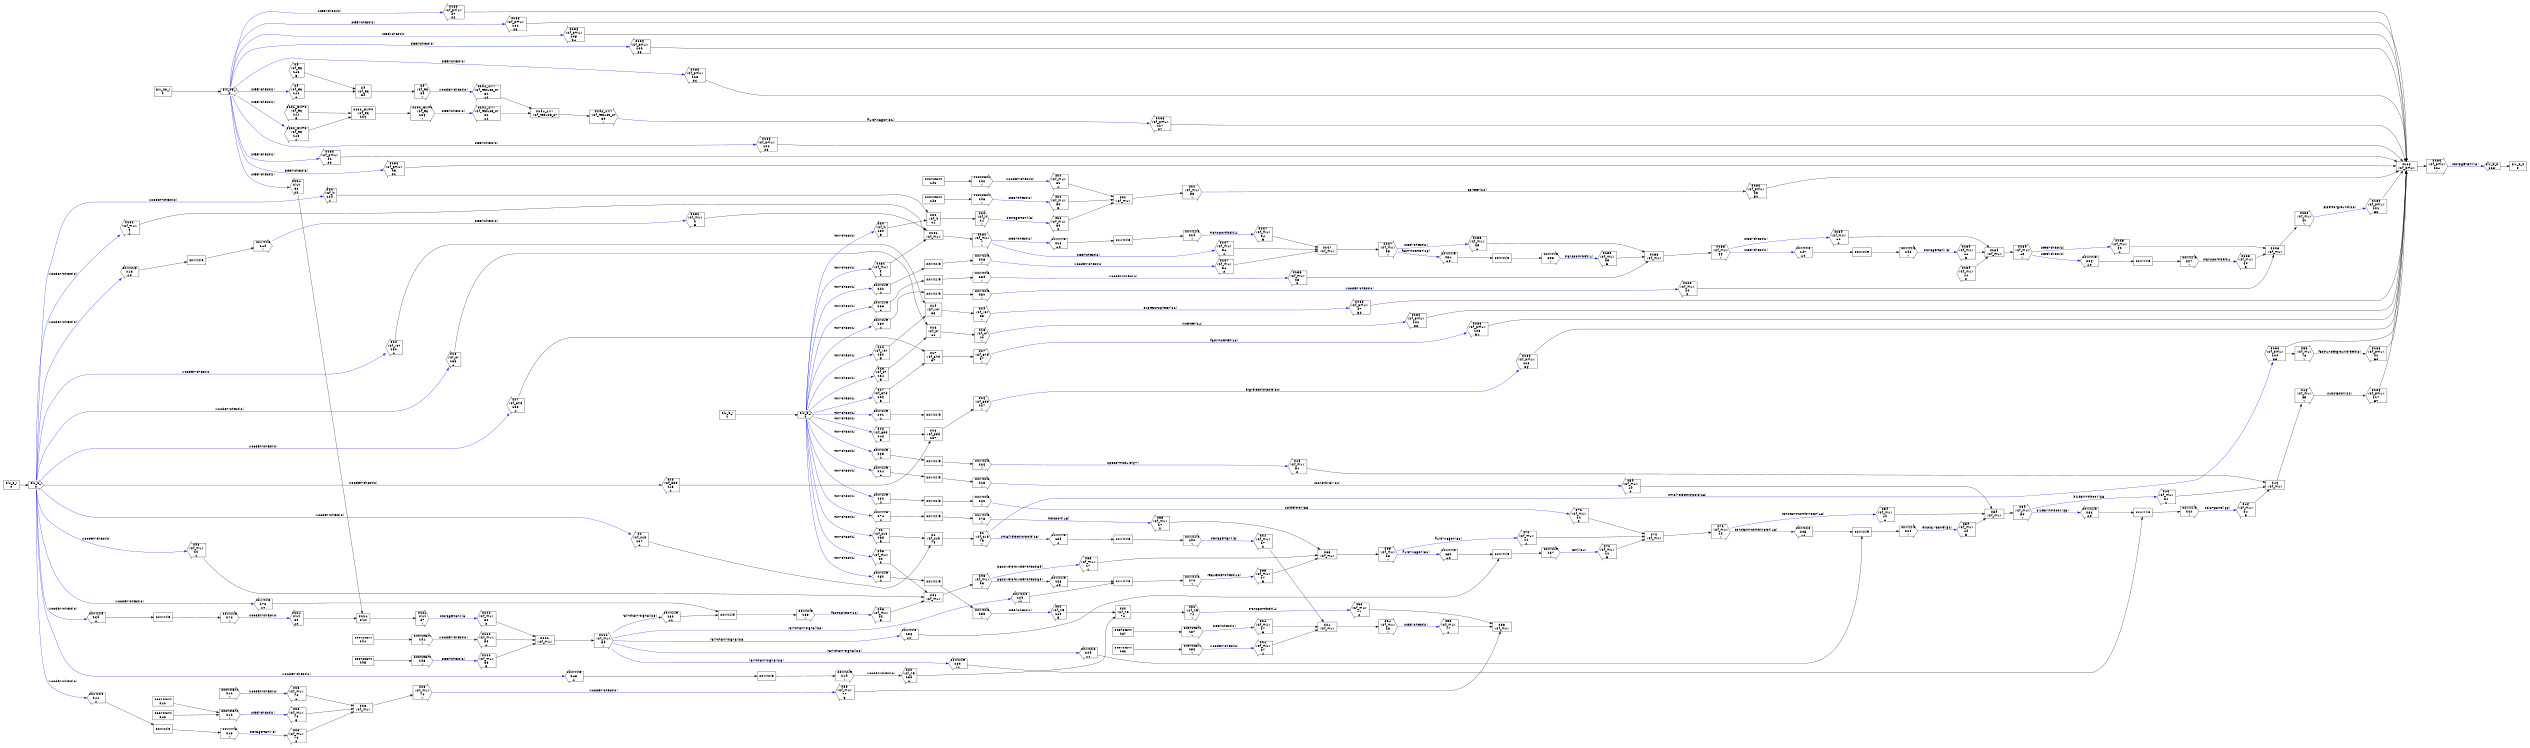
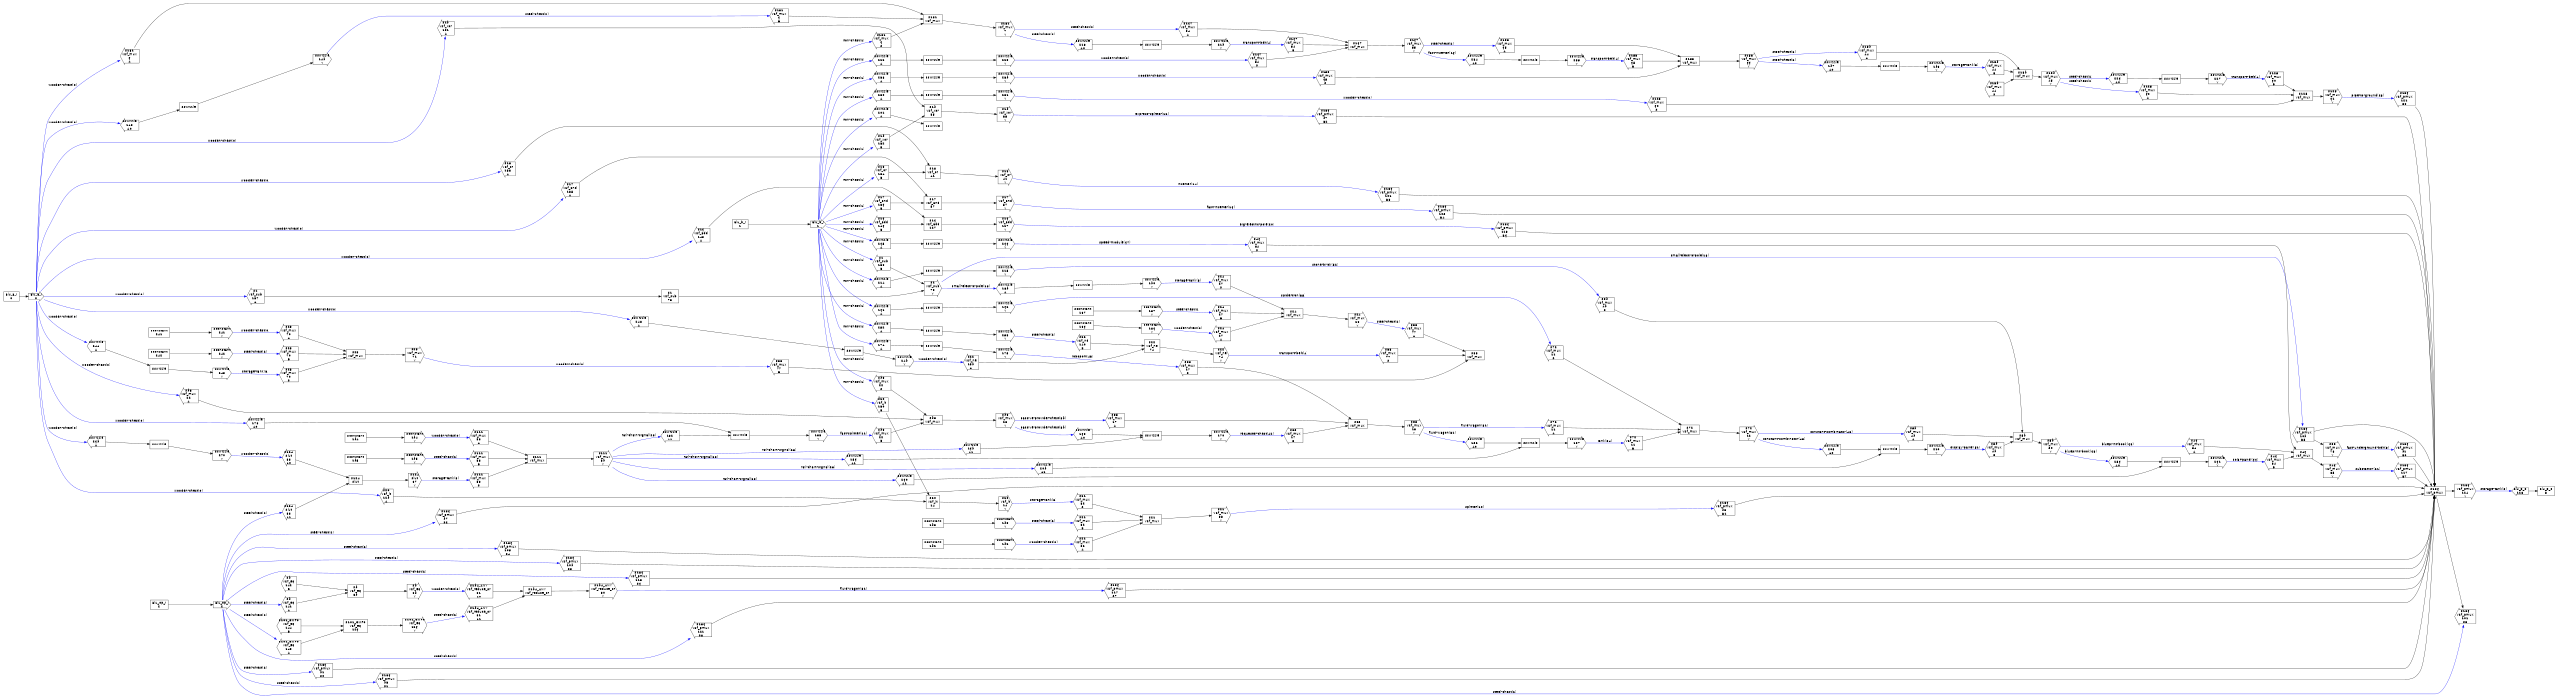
(1524, 22) -> (2449, 551)
(906, 537) -> (906, 275)
(195, 708) -> (189, 333)
